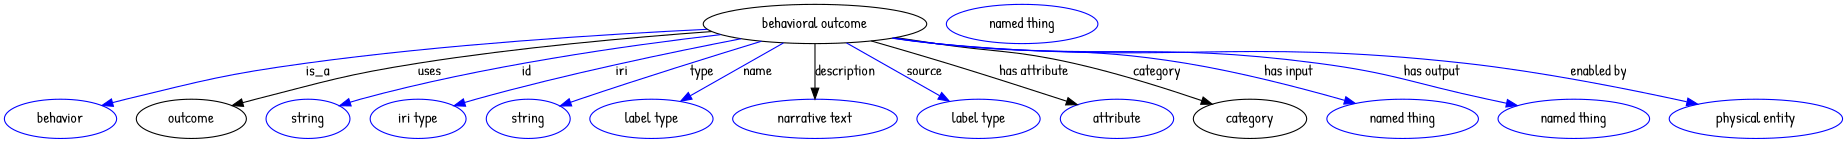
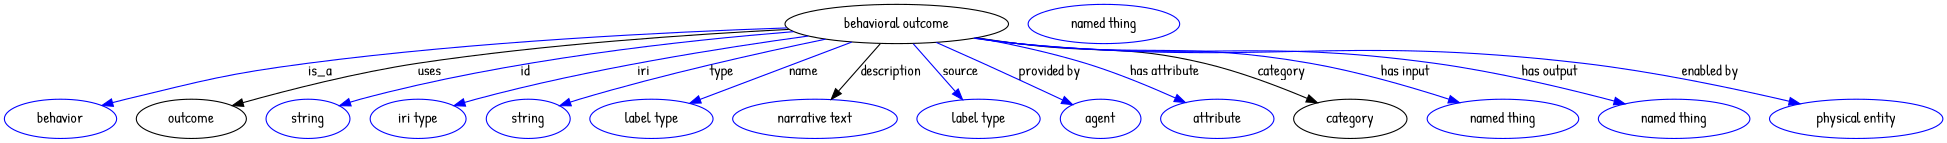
(969, 70) -> (1078, 61)
none -> (1101, 119)
